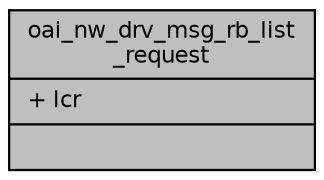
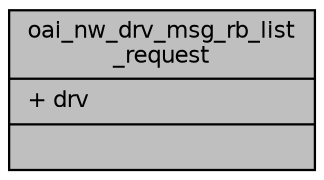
(55, 100) -> (59, 100)
